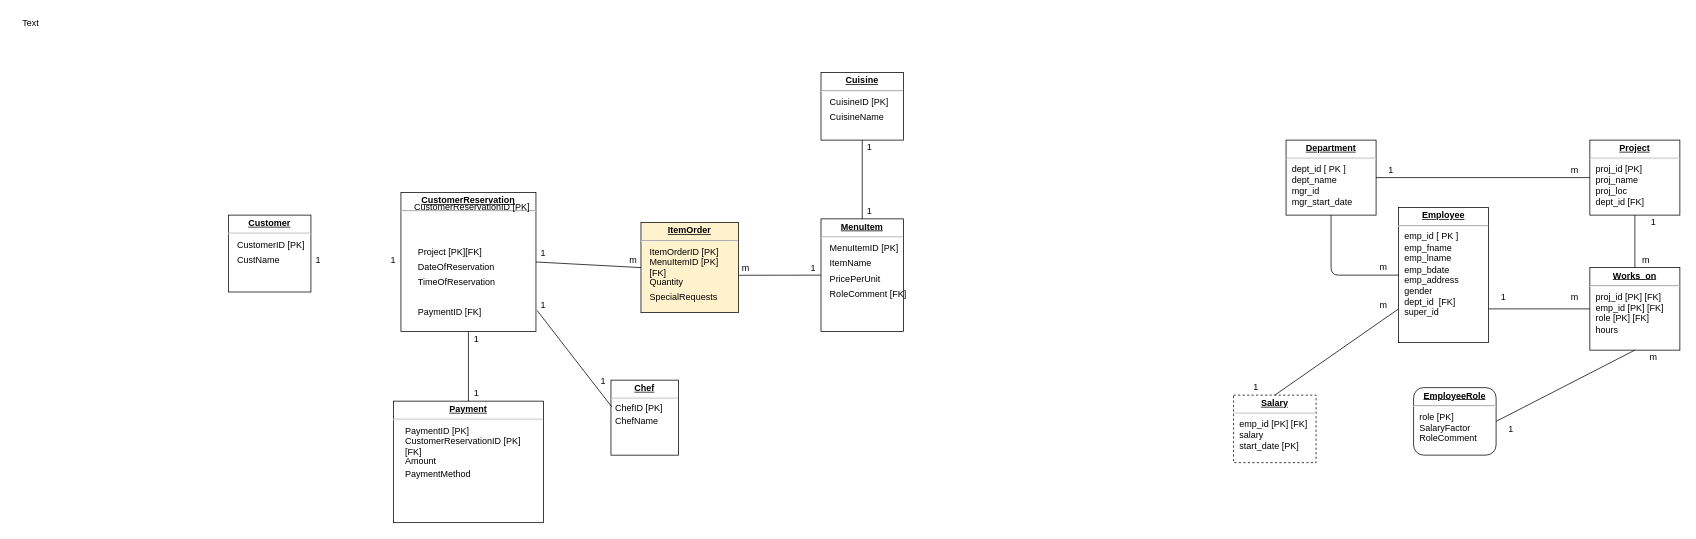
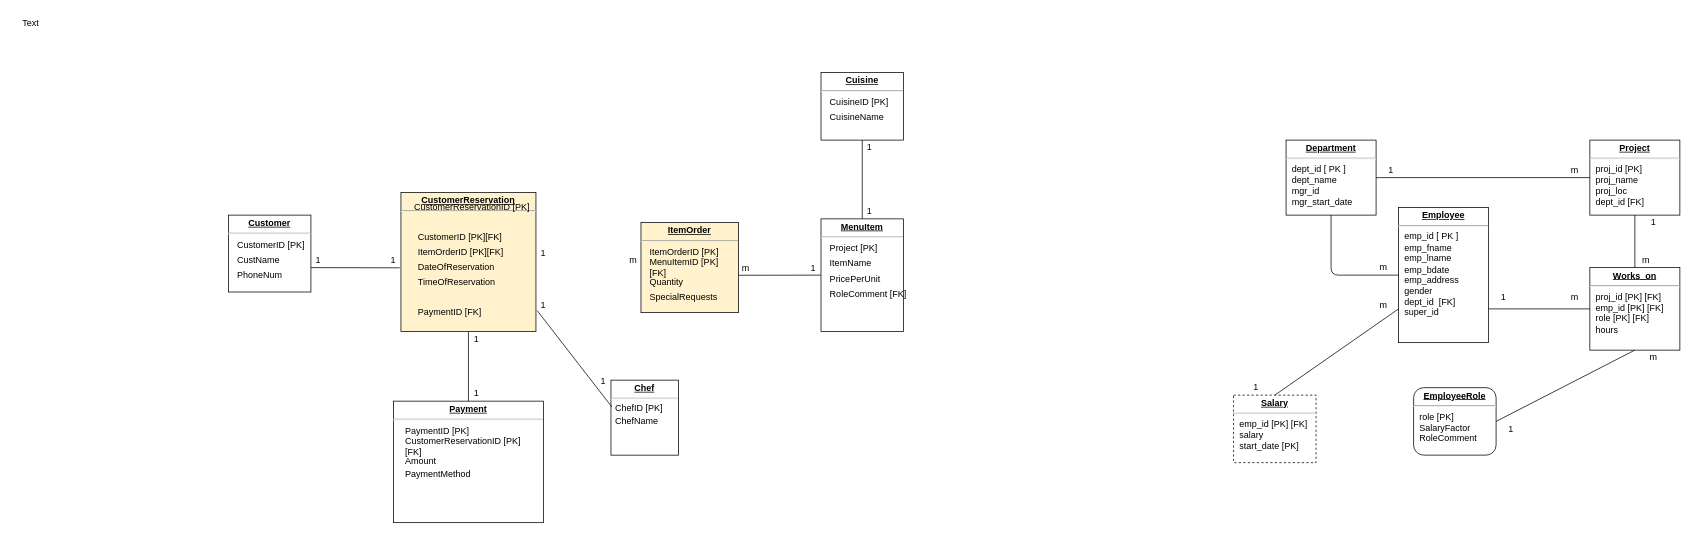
none -> (465, 237)
(867, 249) -> (859, 249)
(457, 252) -> (466, 252)
(468, 262) -> (468, 262)
(588, 265) -> none
none -> (355, 267)
none -> (273, 275)
